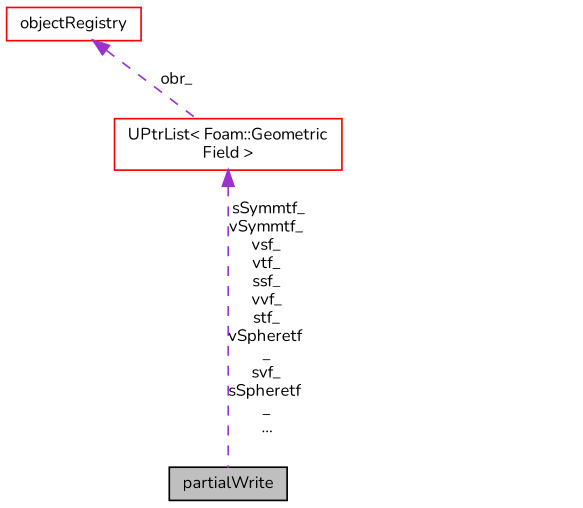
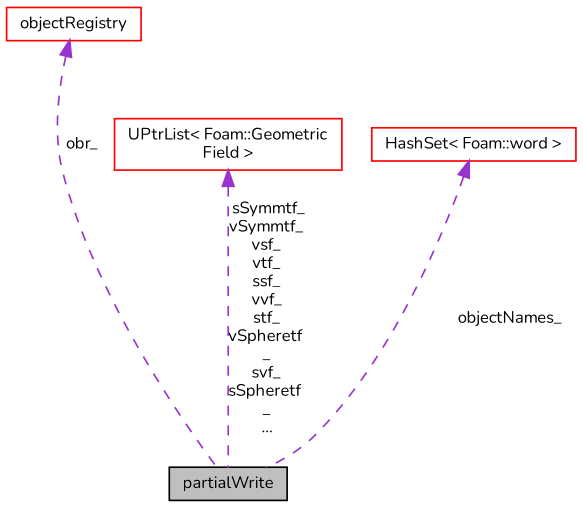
(152, 85) -> (100, 275)
none -> (474, 144)
